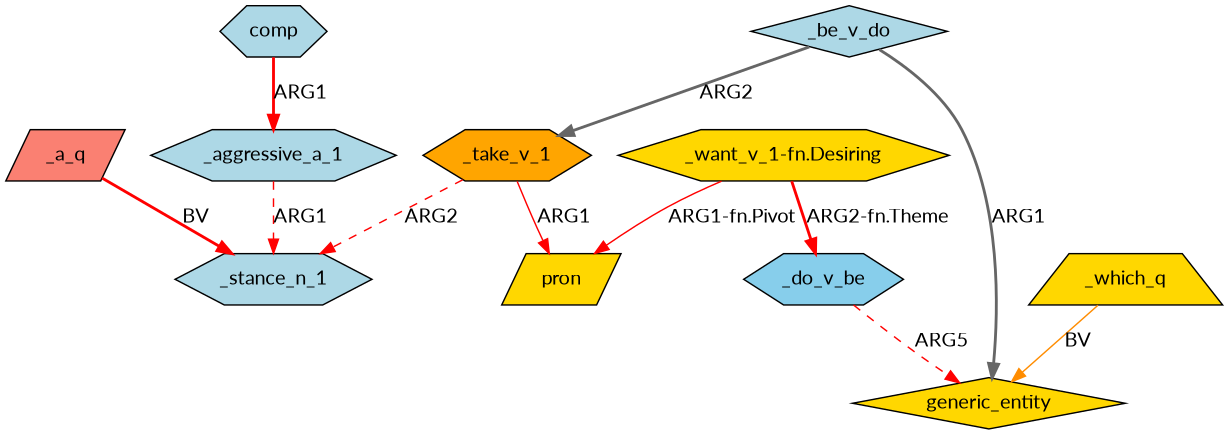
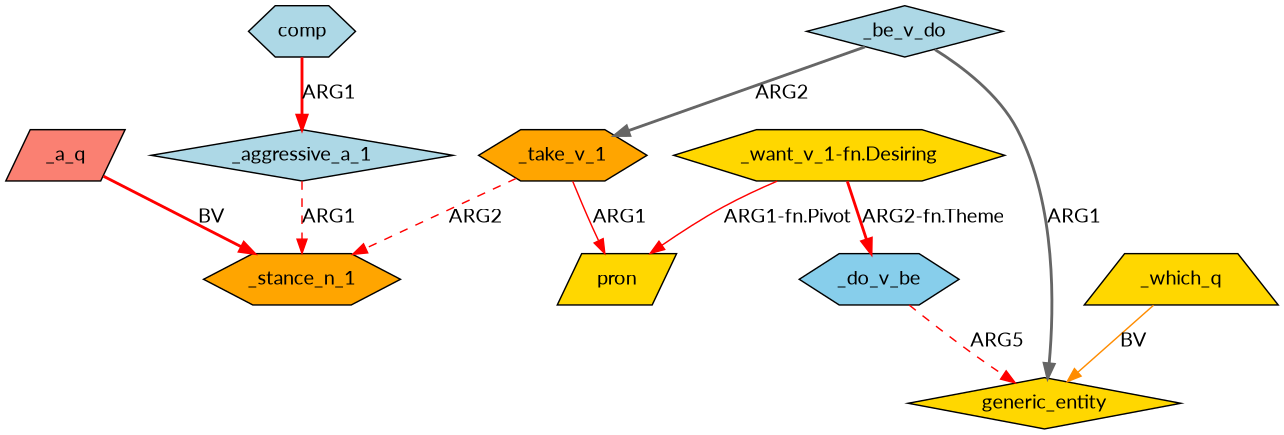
(274, 155) -> (302, 155)
(274, 279) -> (302, 279)
